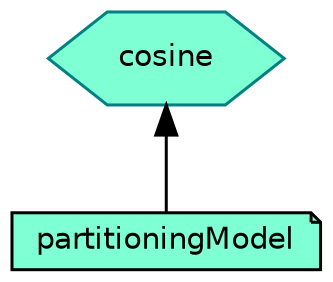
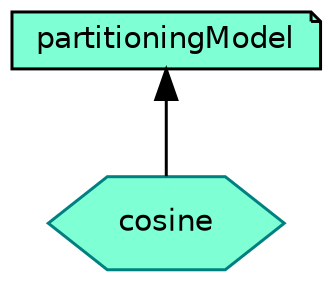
(166, 174) -> (166, 138)
